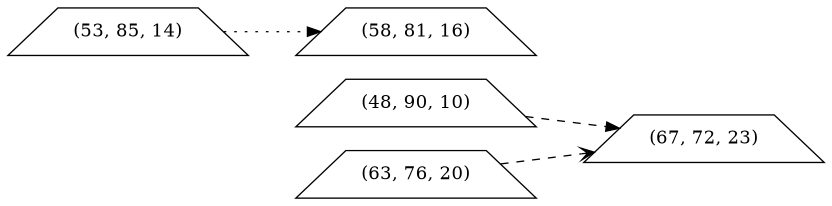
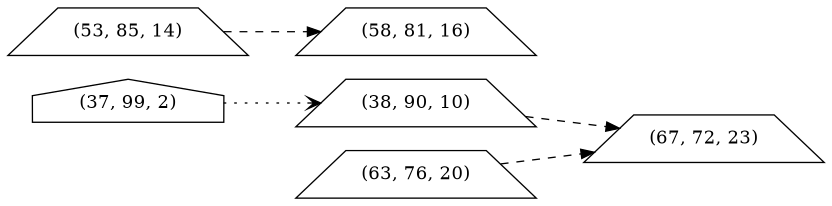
(265, 32) -> (265, 32)
none -> (128, 103)
(416, 103) -> (416, 103)
(541, 159) -> (541, 159)
